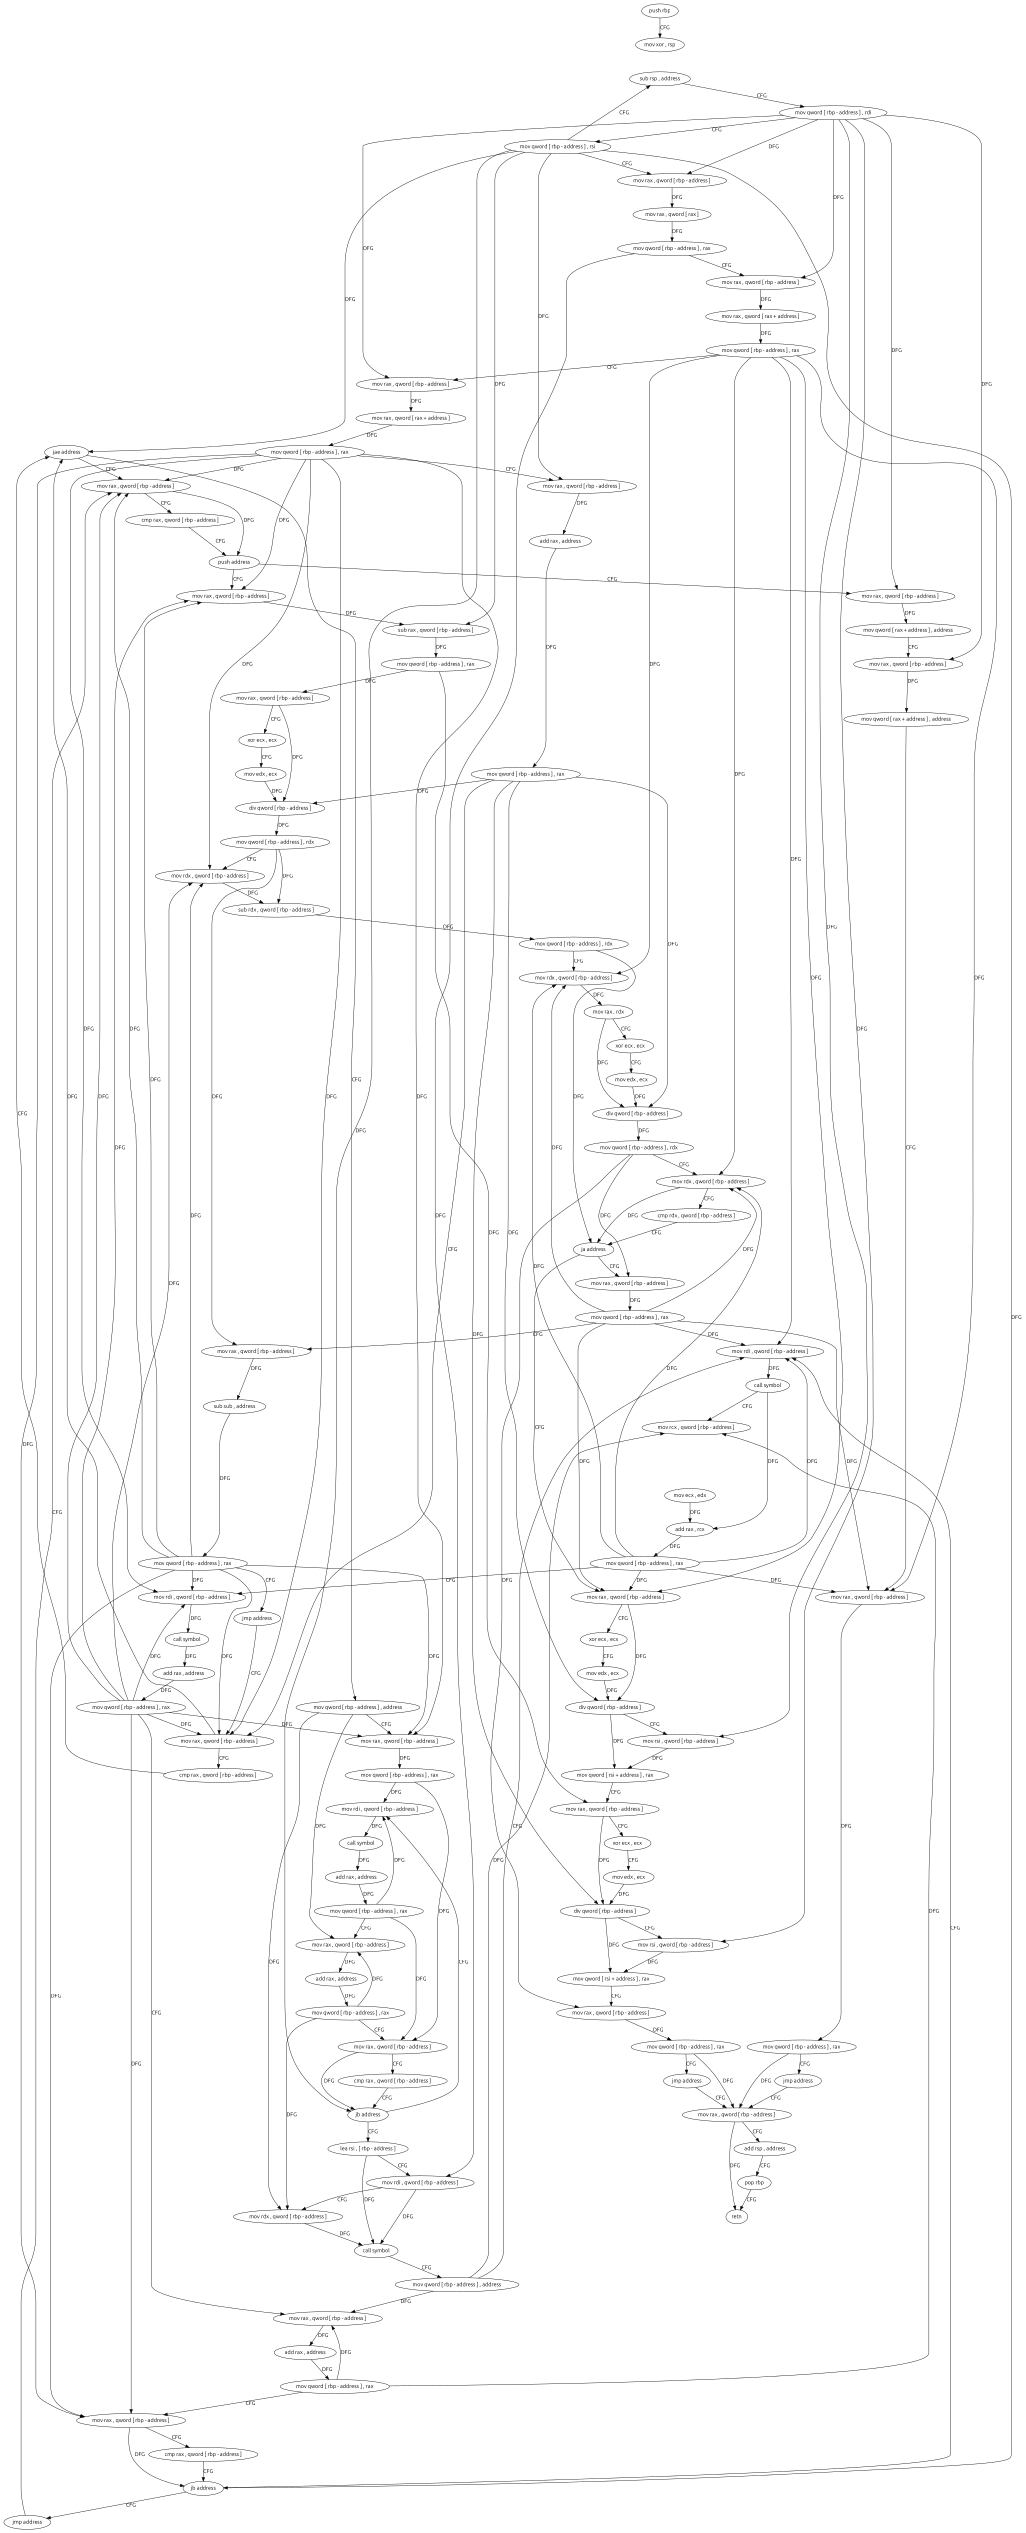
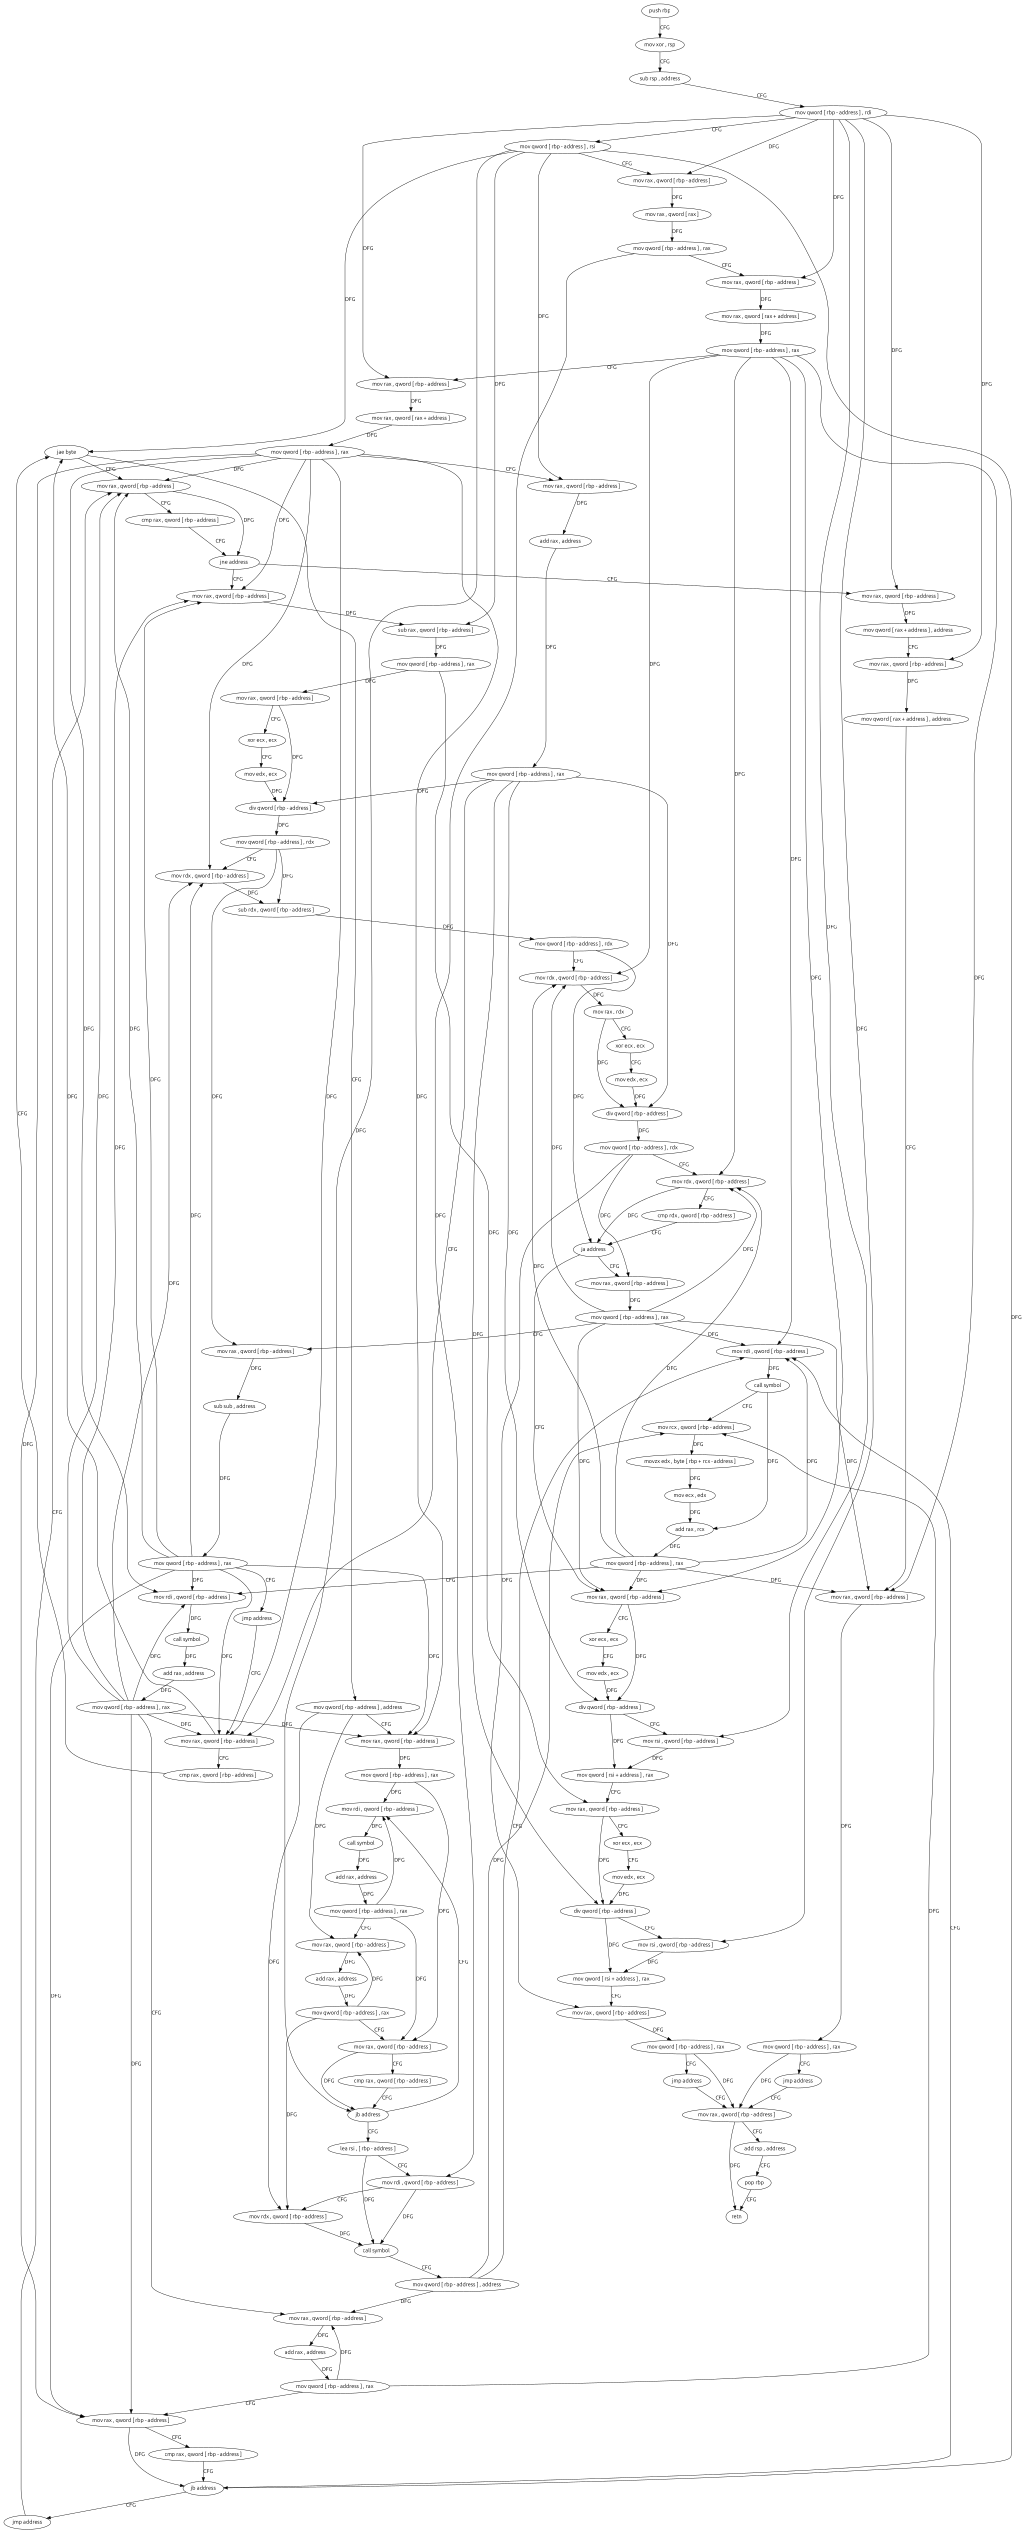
(607, 114) -> (660, 60)
(67, 452) -> (67, 452)
(234, 562) -> (234, 562)
none -> (690, 1462)
